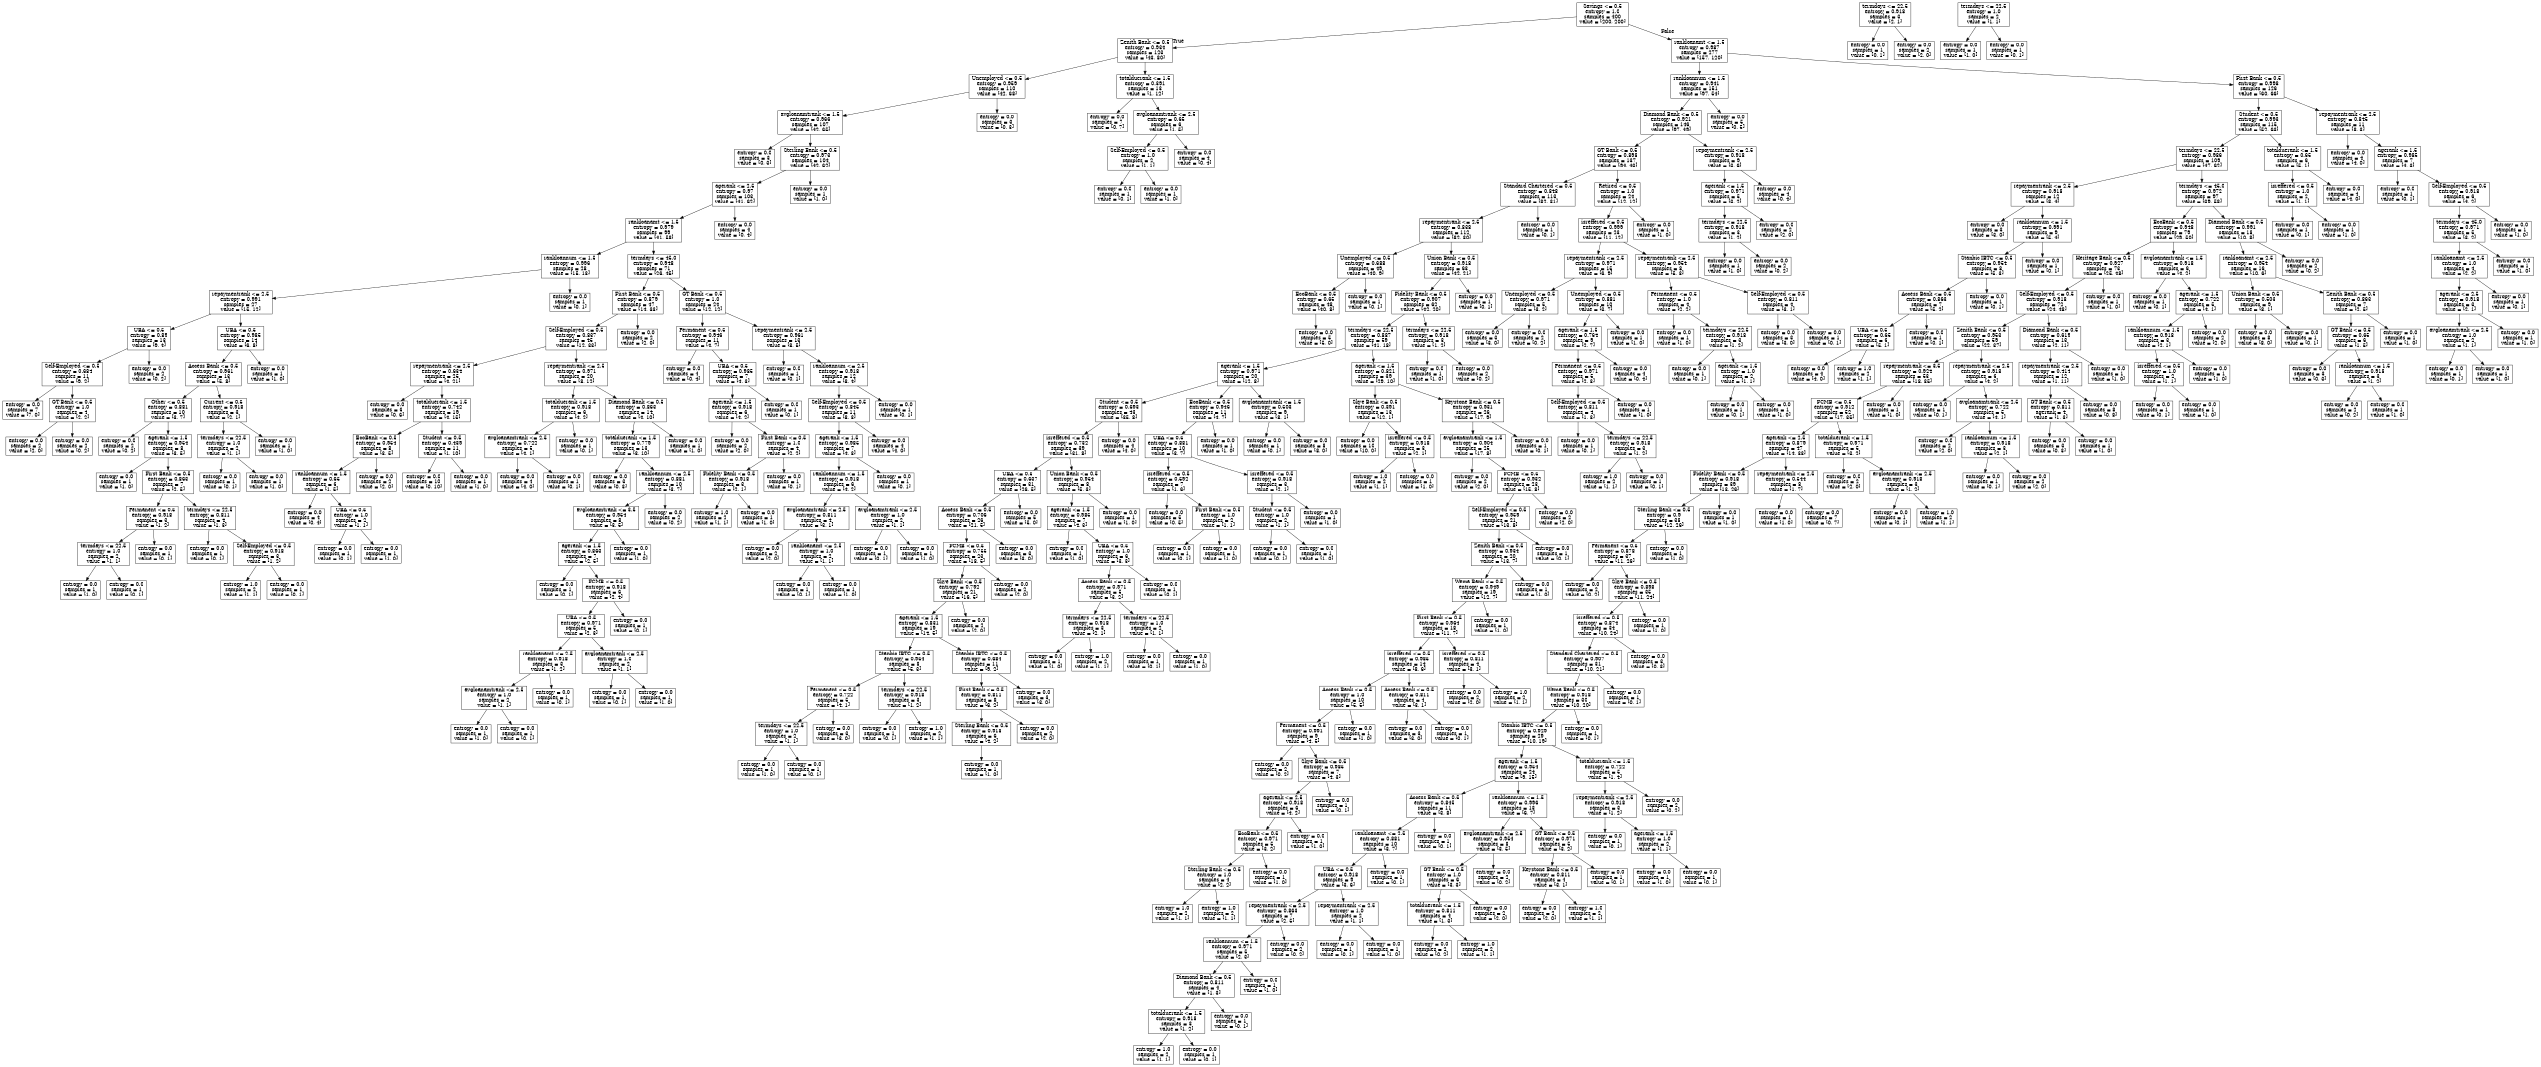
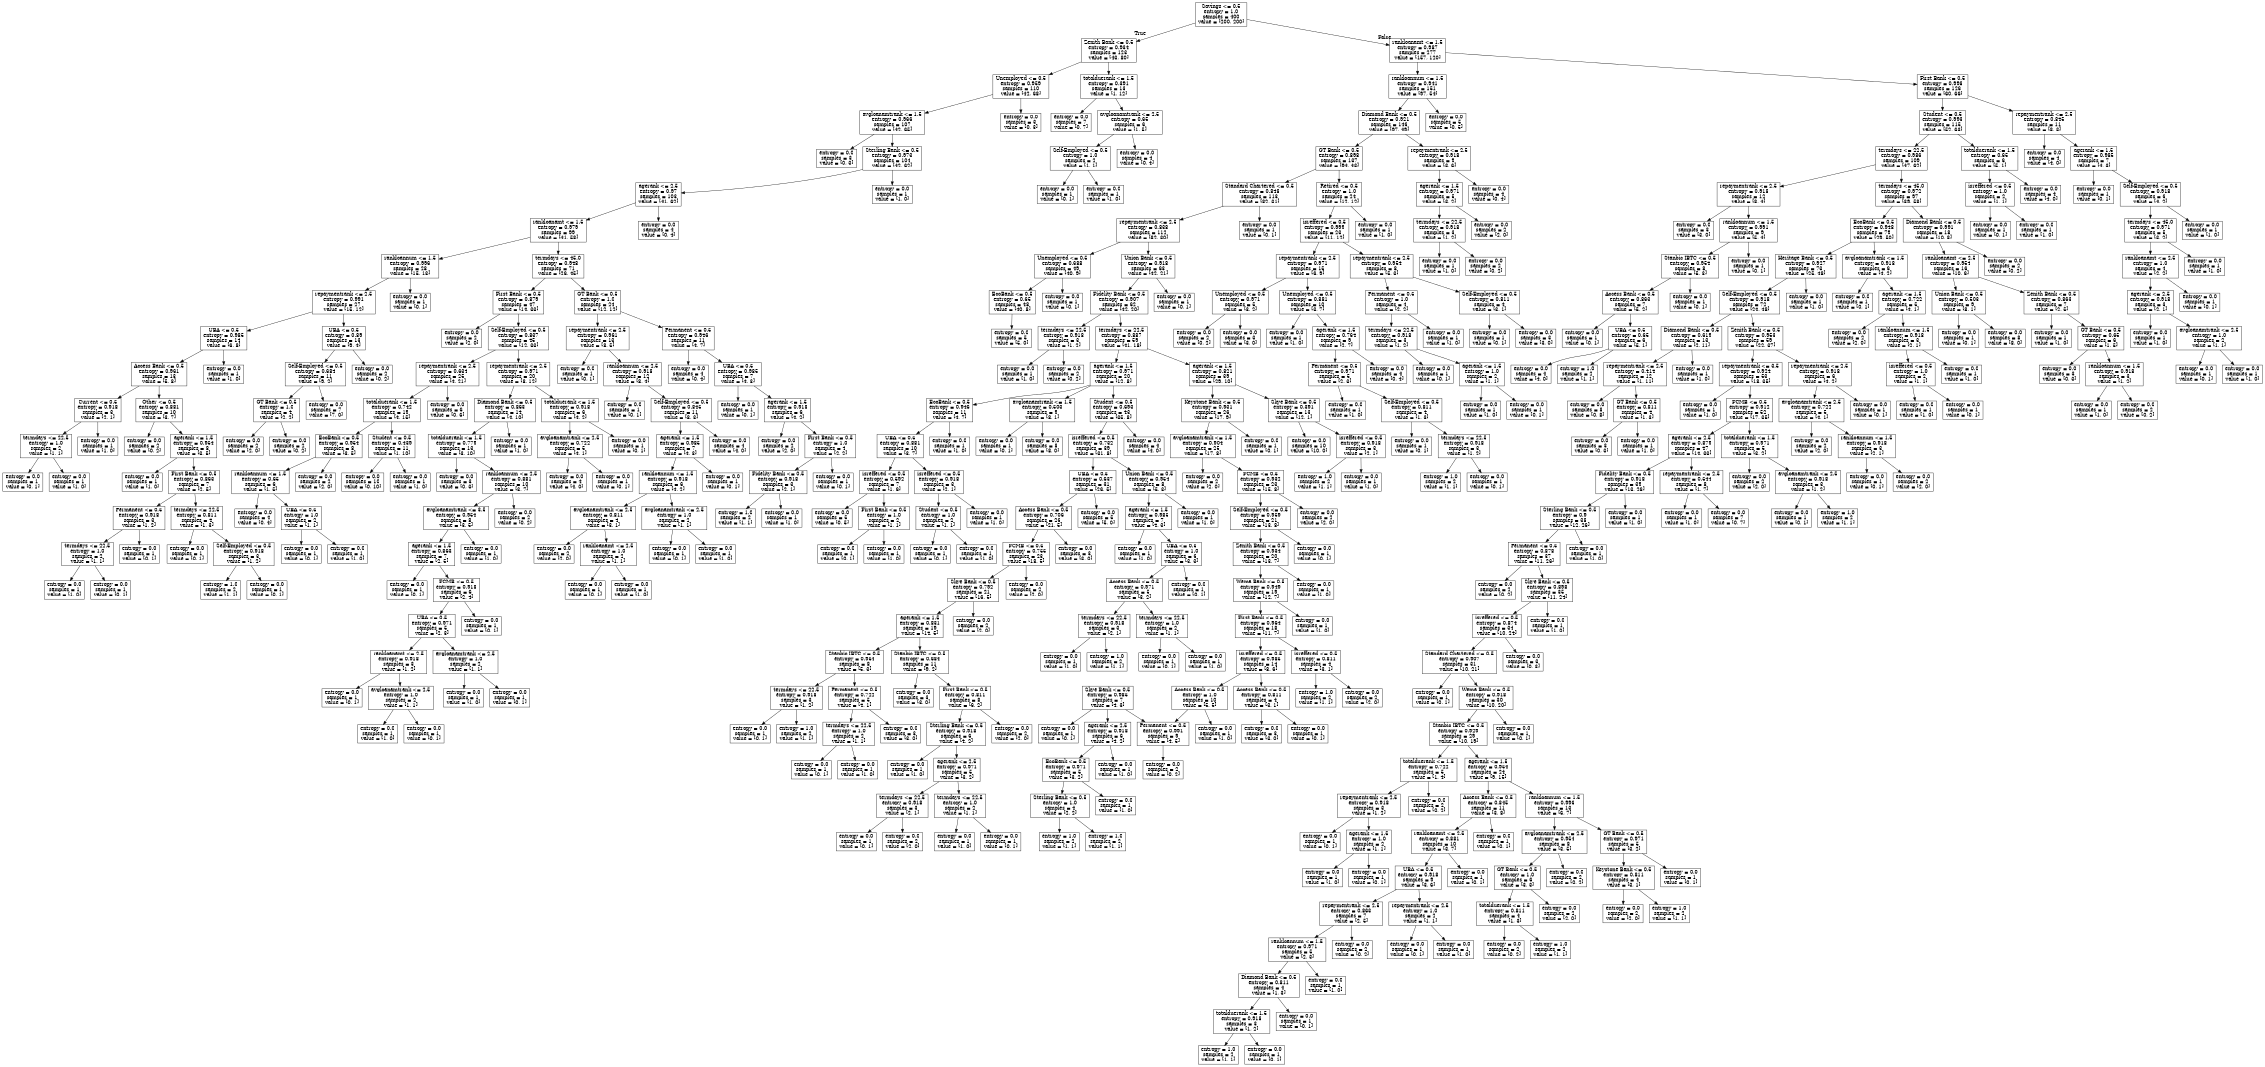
(2051, 410) -> (1637, 410)
(1312, 750) -> (1134, 715)
none -> (957, 770)
